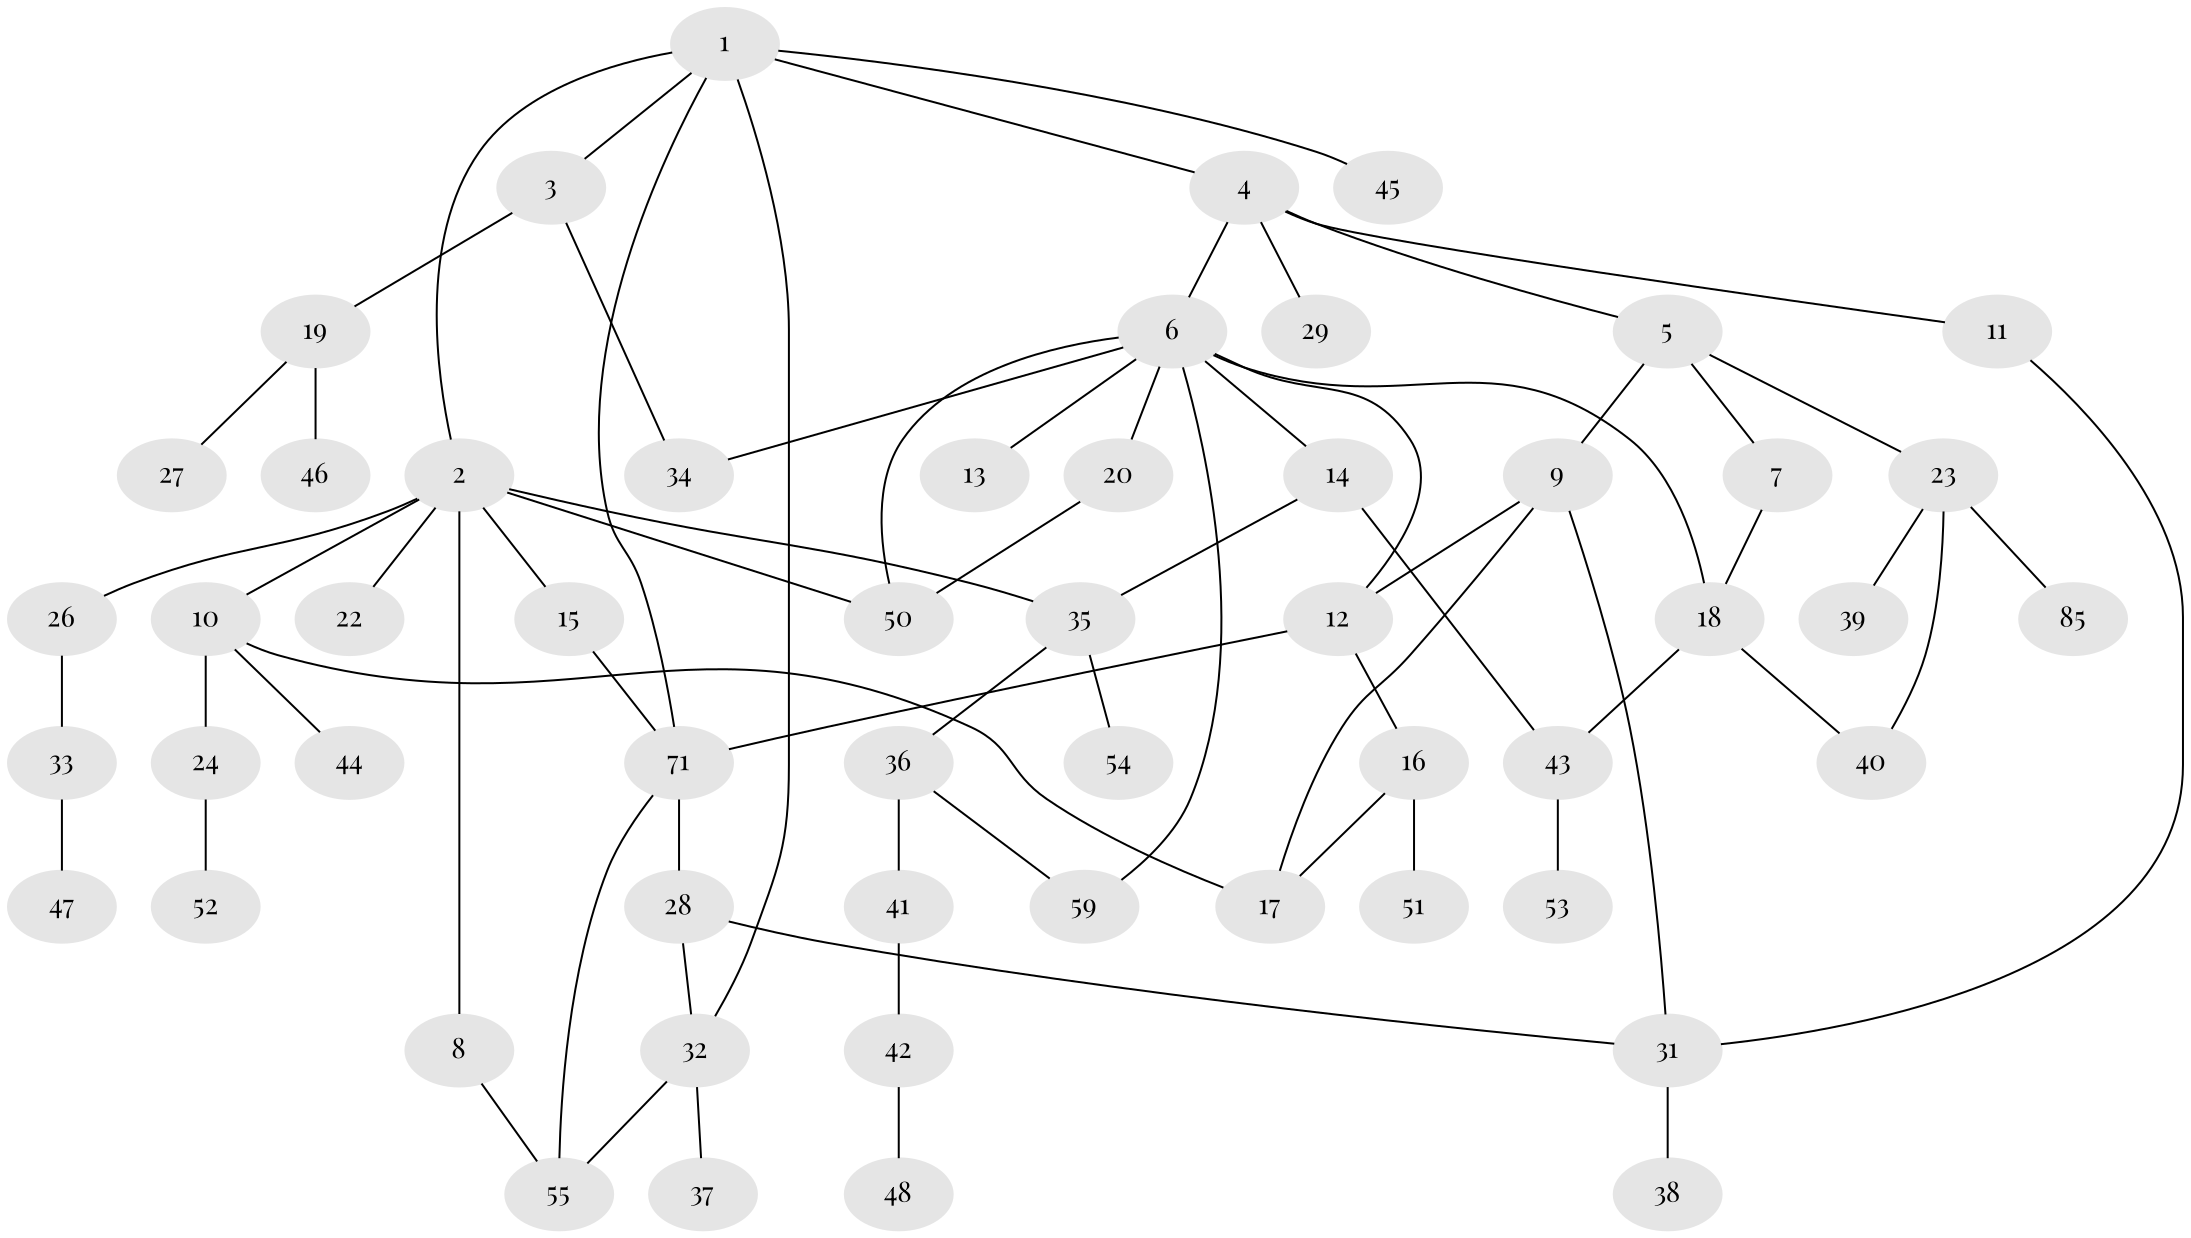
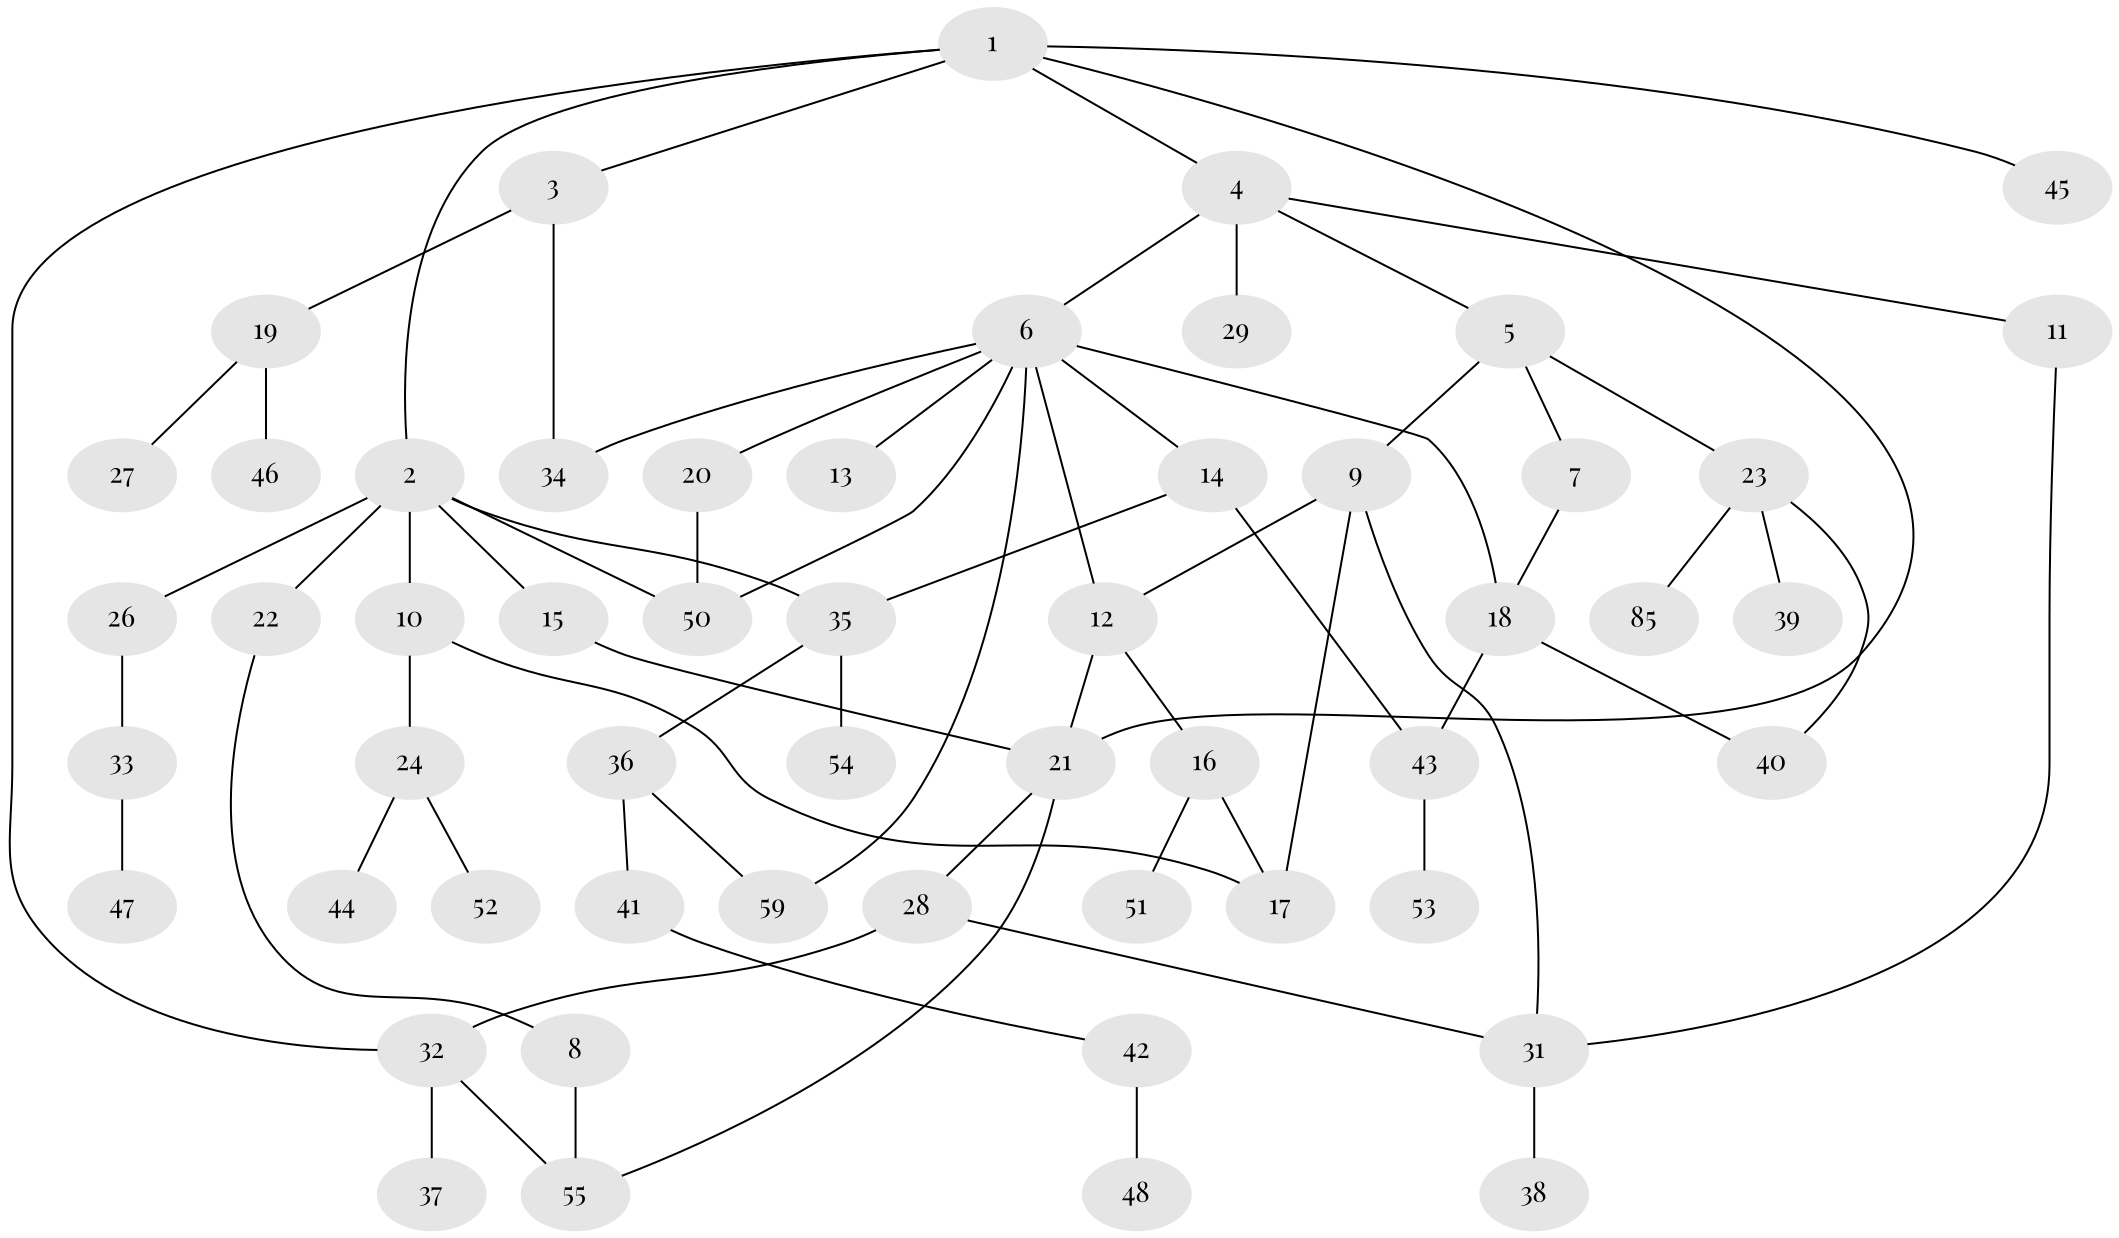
(277, 691) -> (376, 834)
(459, 763) -> (267, 938)
(679, 763) -> (1061, 763)
